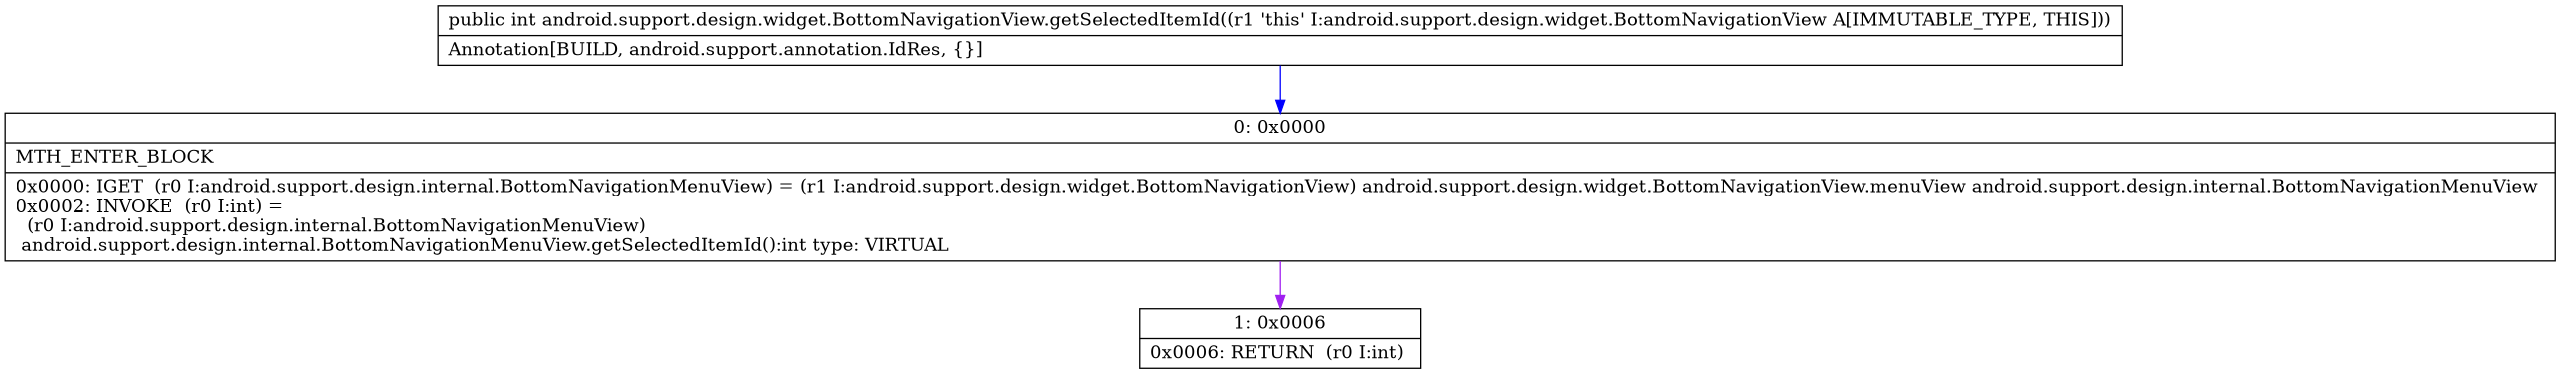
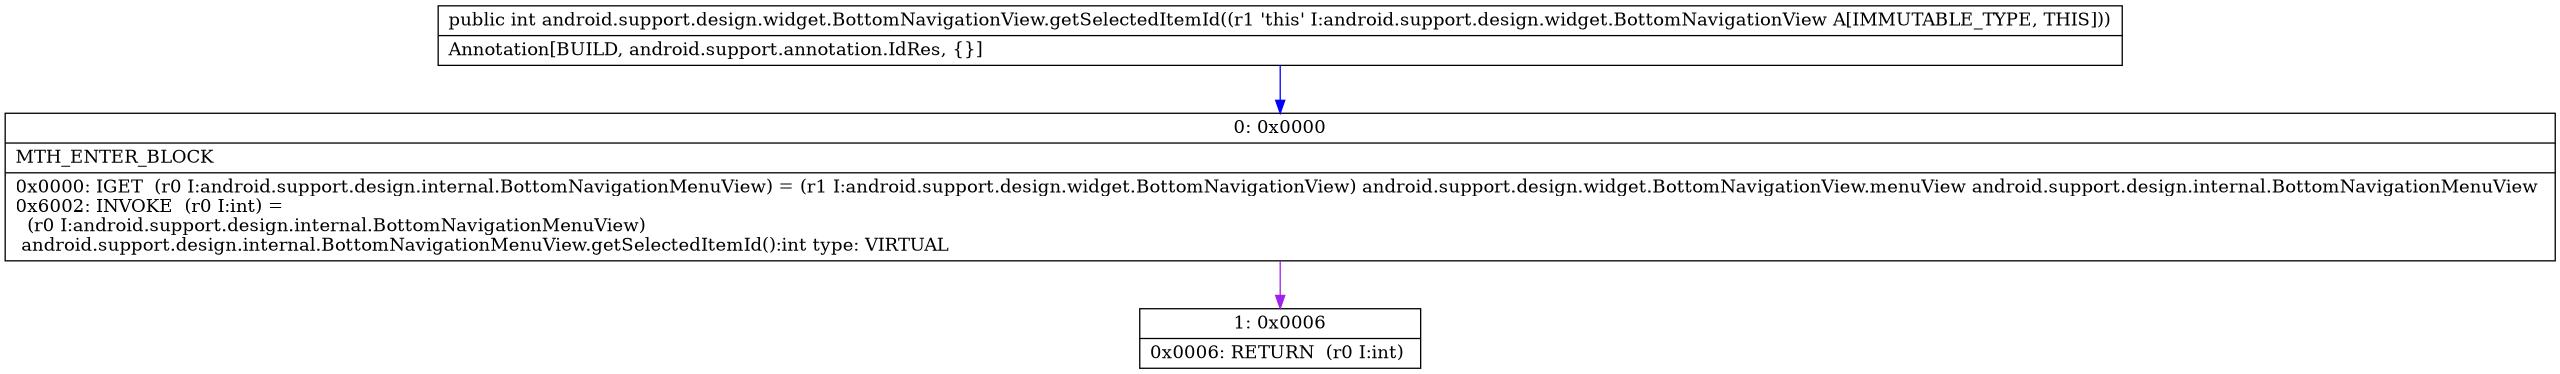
(153, 206) -> (153, 206)
